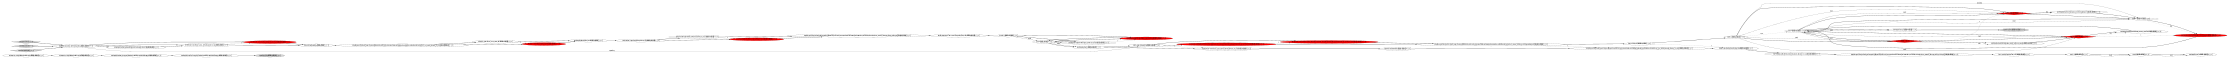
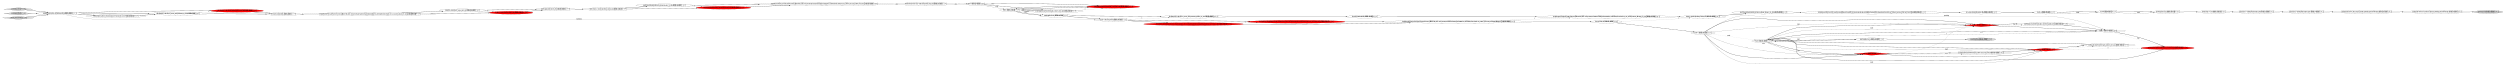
none -> (2214, 12)
